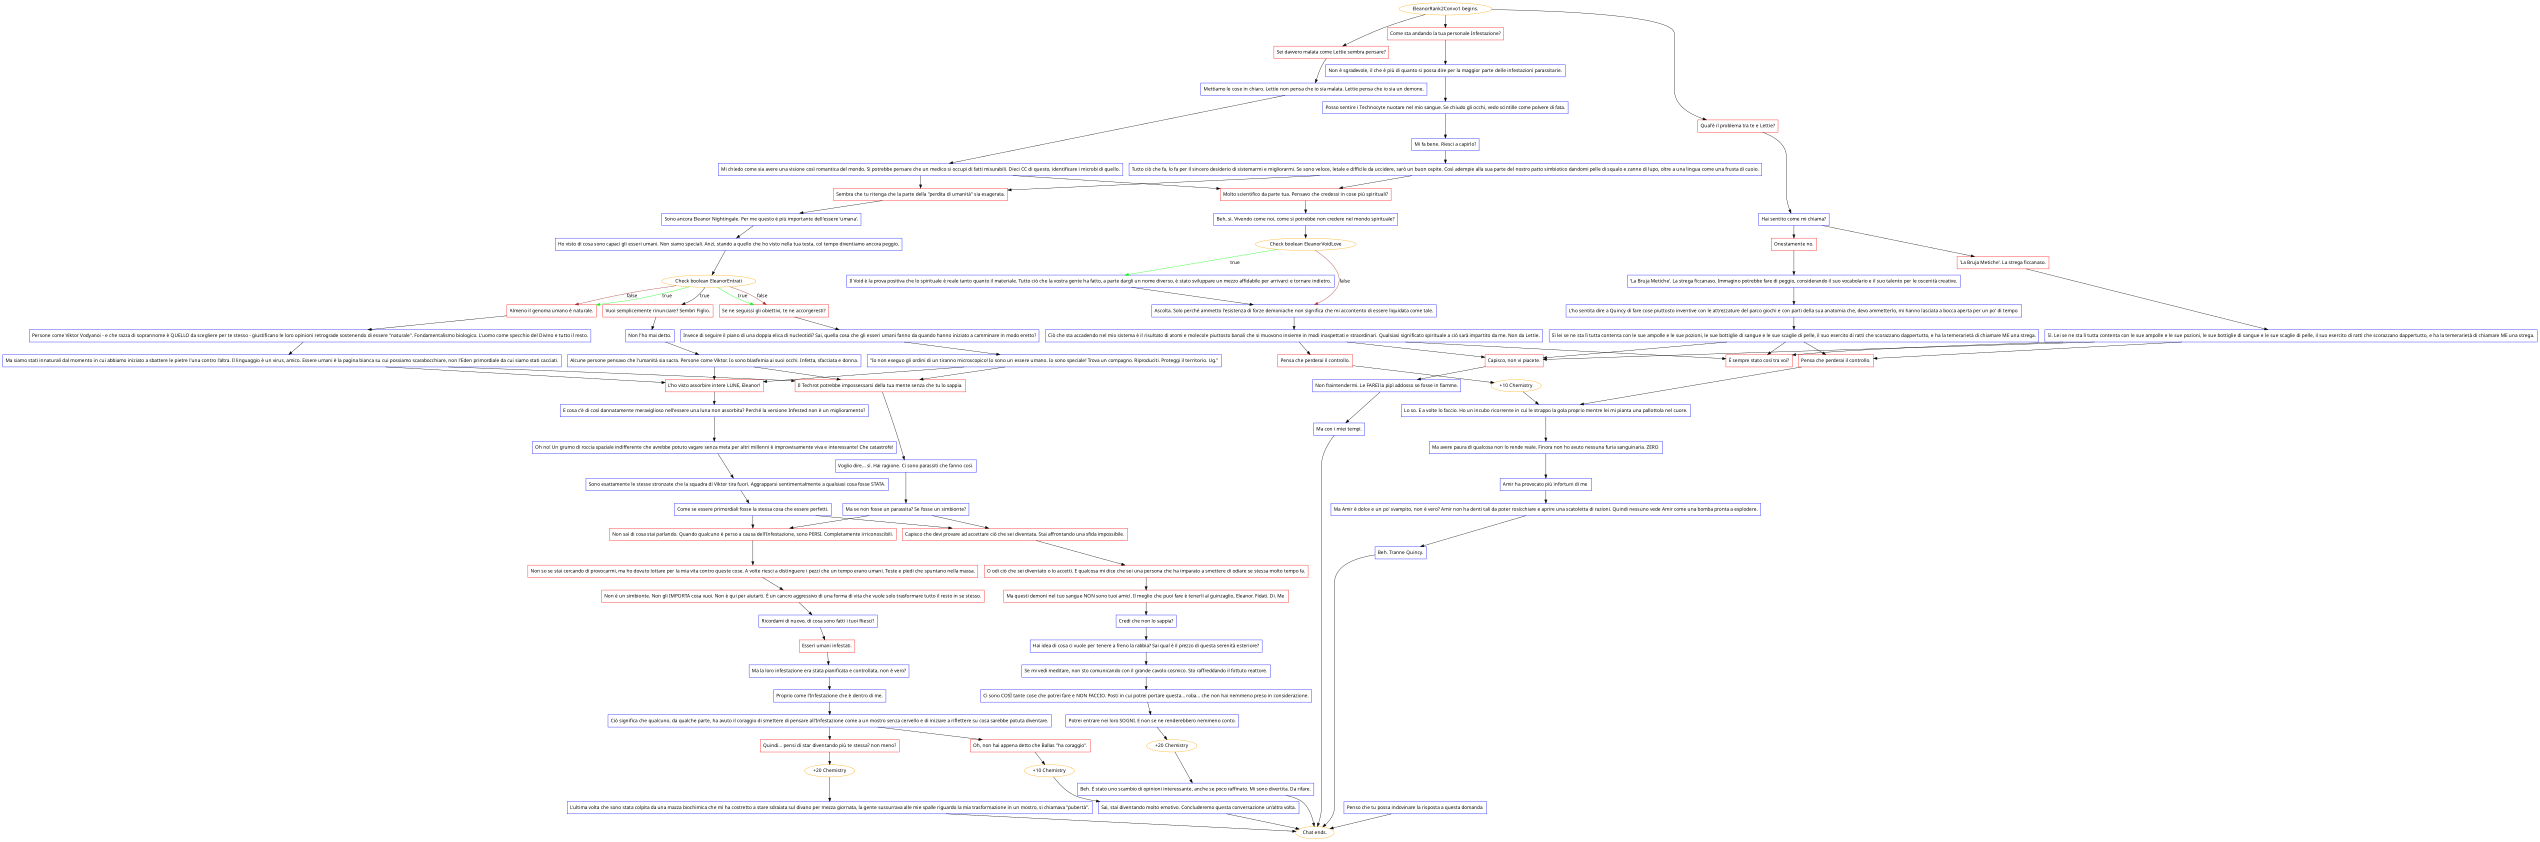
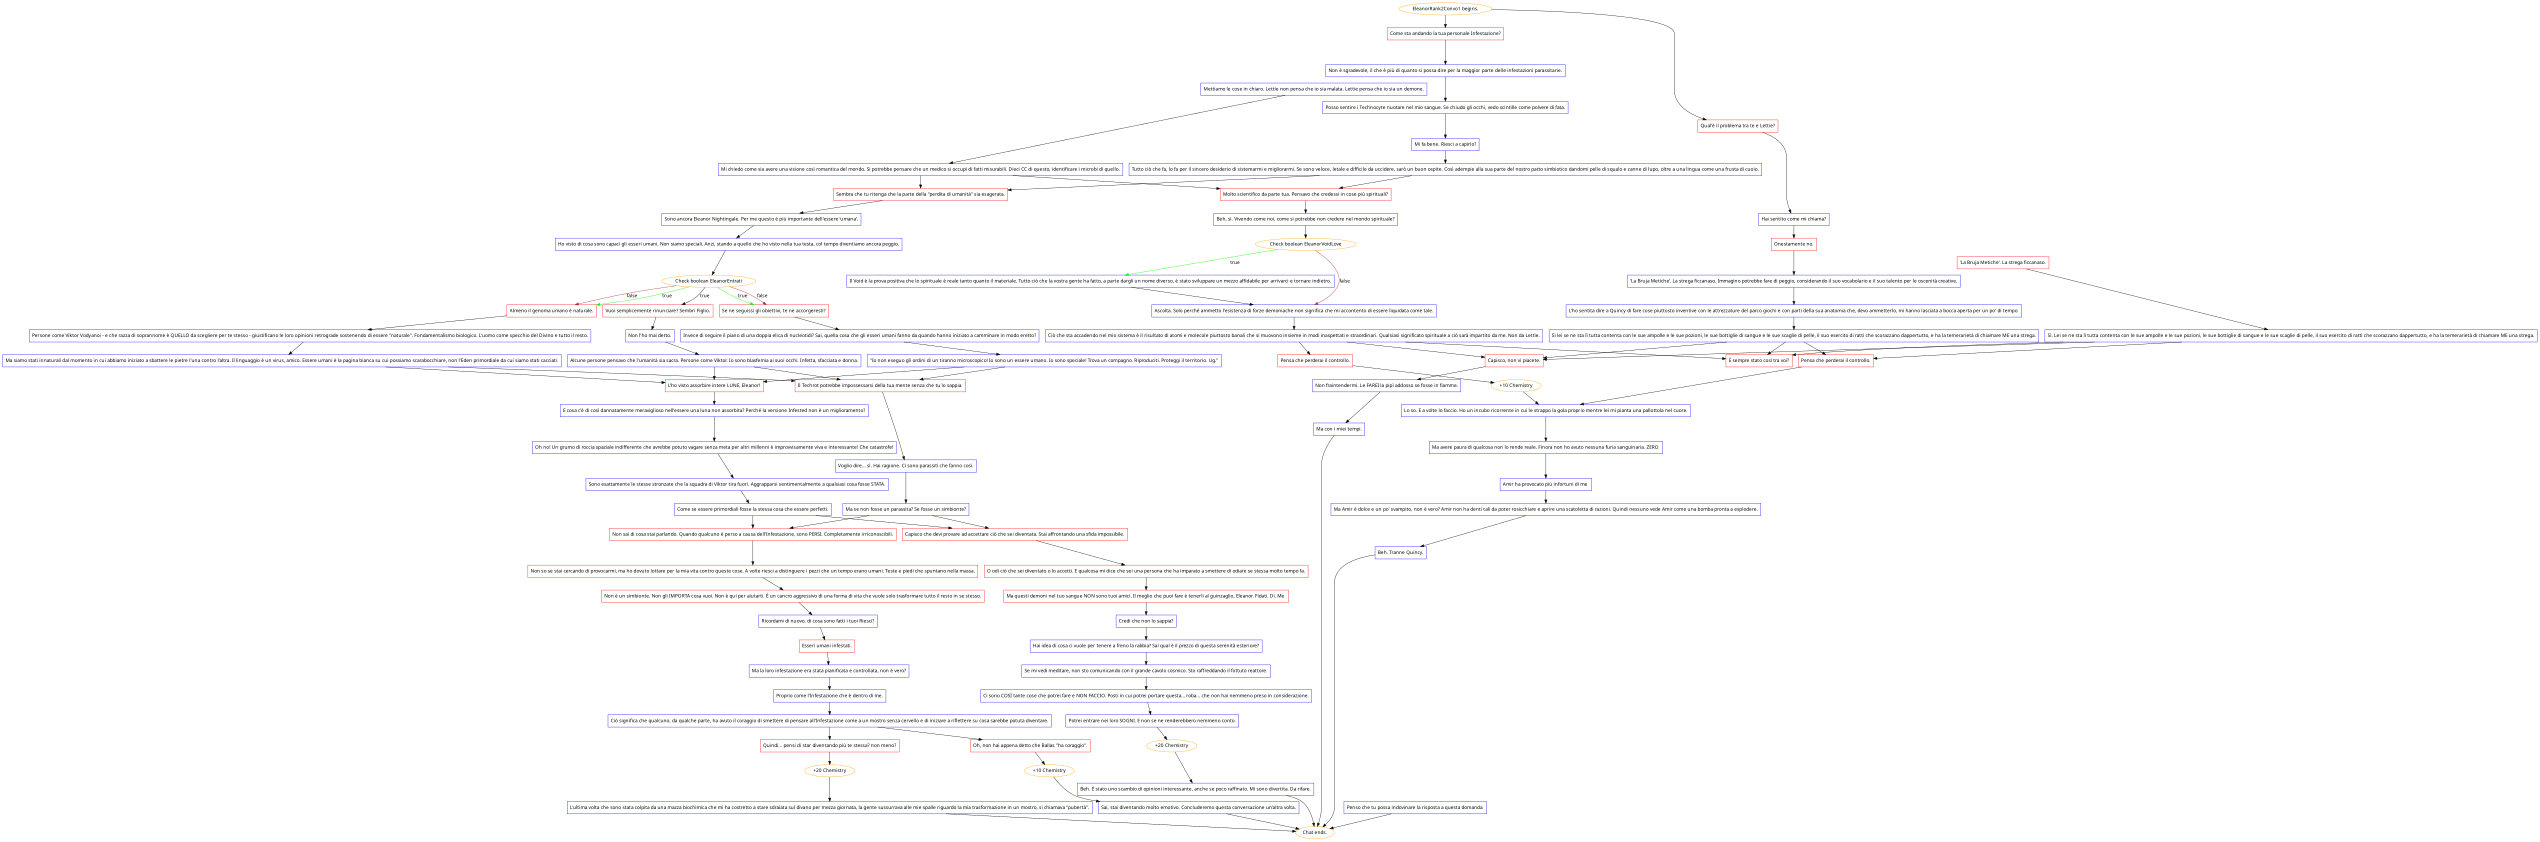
(1331, 52) -> none
(1897, 241) -> none
